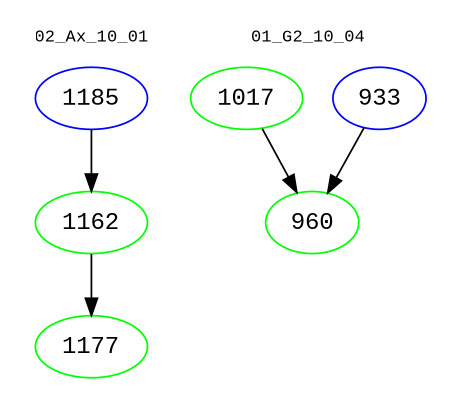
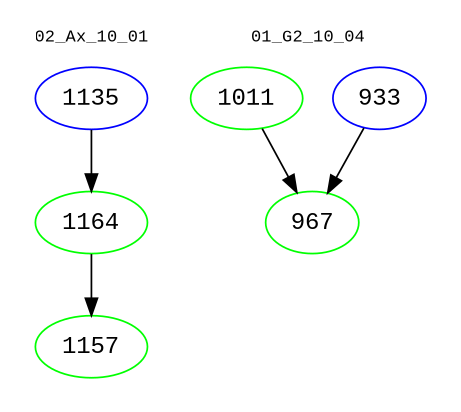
(91, 98) -> (91, 98)
(247, 98) -> (247, 98)
(91, 223) -> (91, 223)
(312, 223) -> (312, 223)
(91, 347) -> (91, 347)
